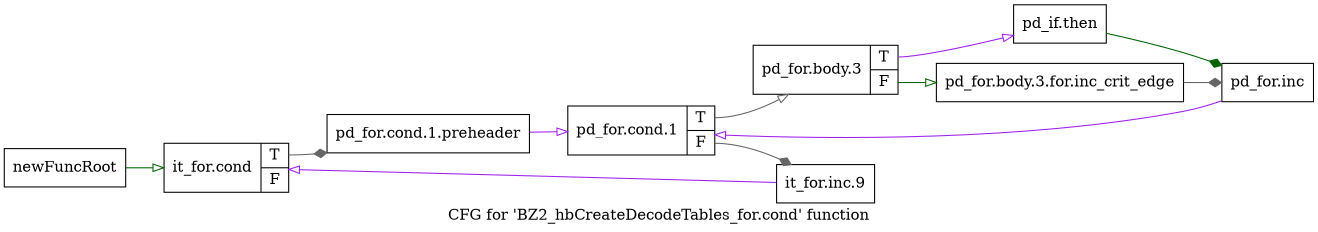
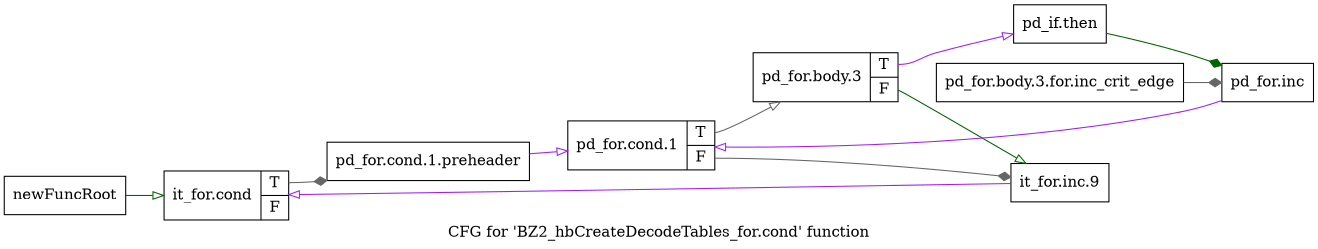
(912, 83) -> (958, 124)
